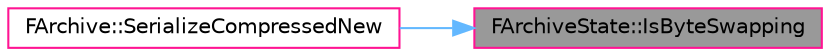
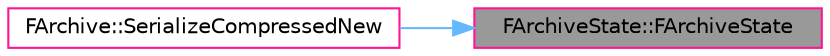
(648, 28) -> (648, 28)
